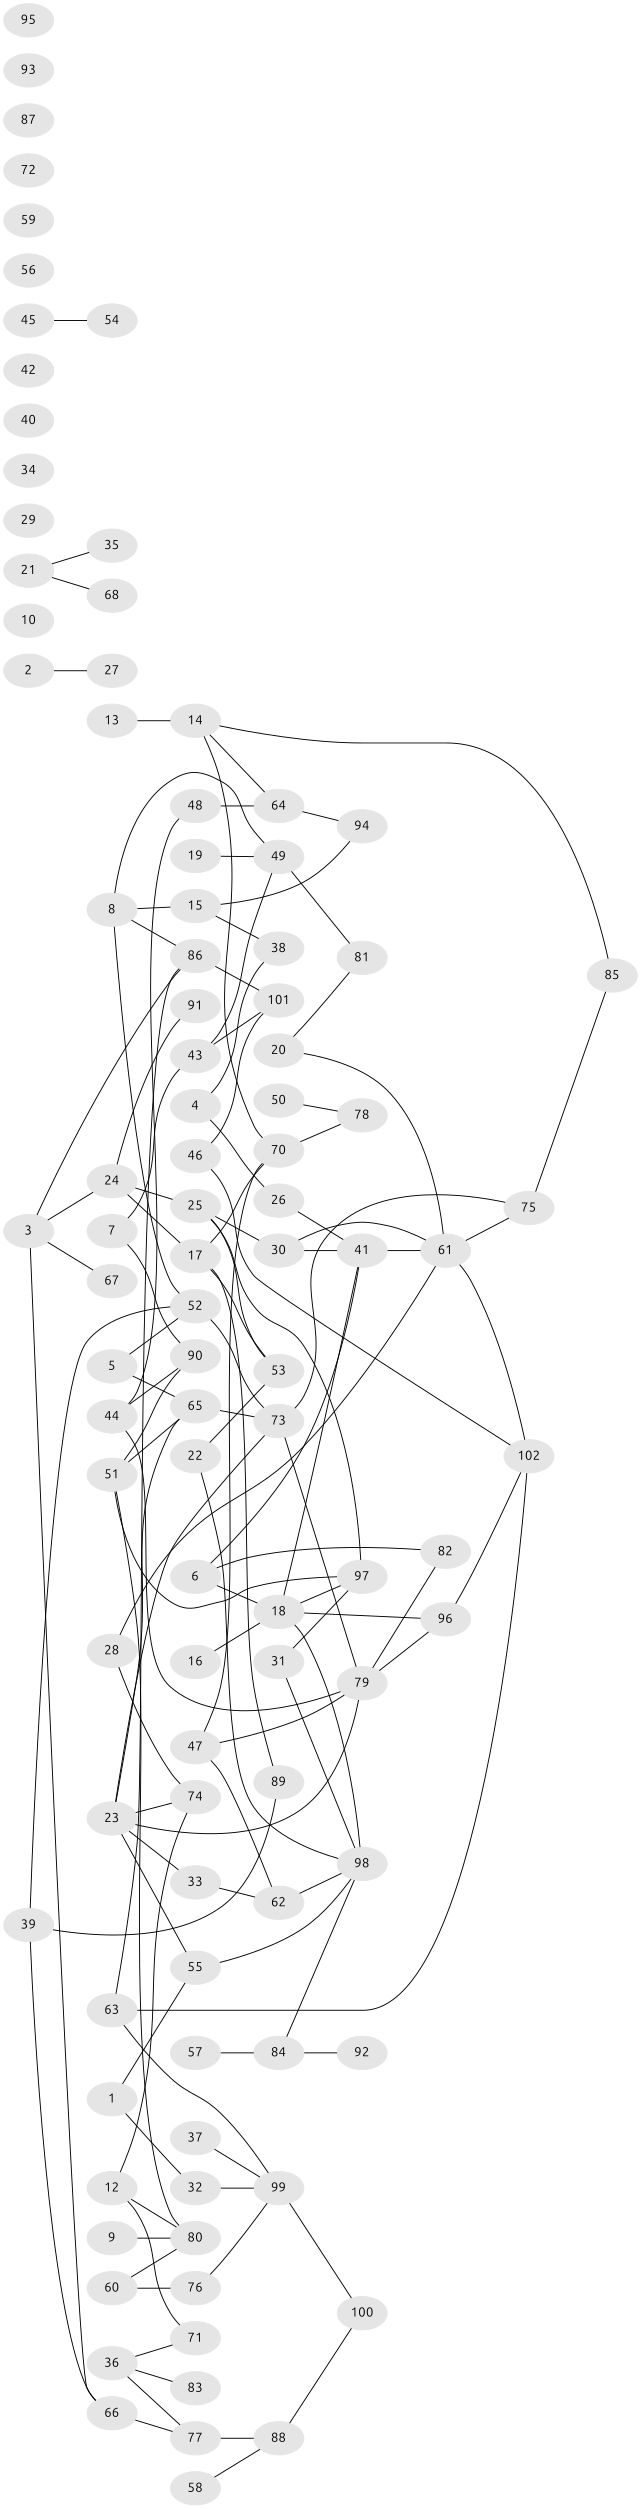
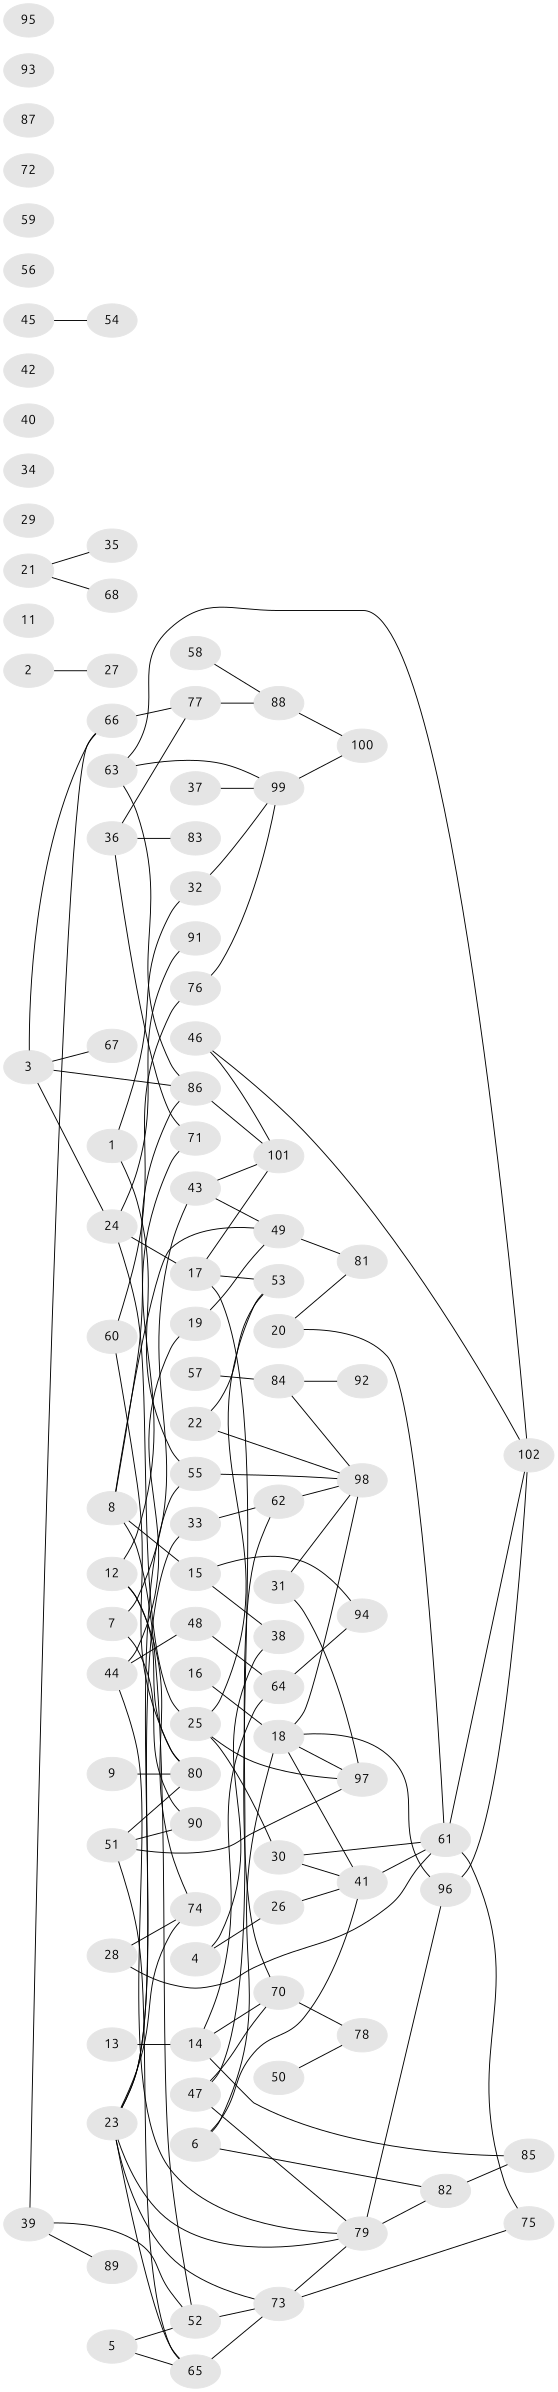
(29, 621) -> (29, 621)
(571, 1092) -> (487, 2173)
(160, 1382) -> (154, 1499)
(246, 1516) -> (236, 1217)
